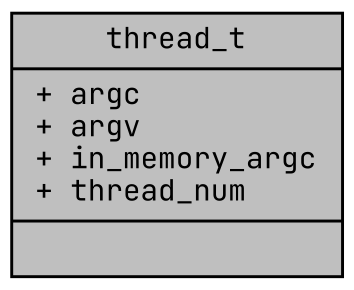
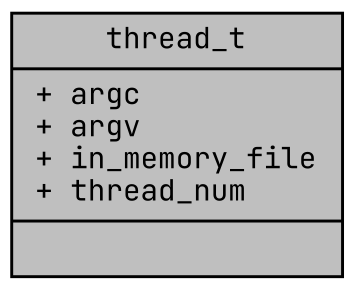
(177, 160) -> (177, 160)
